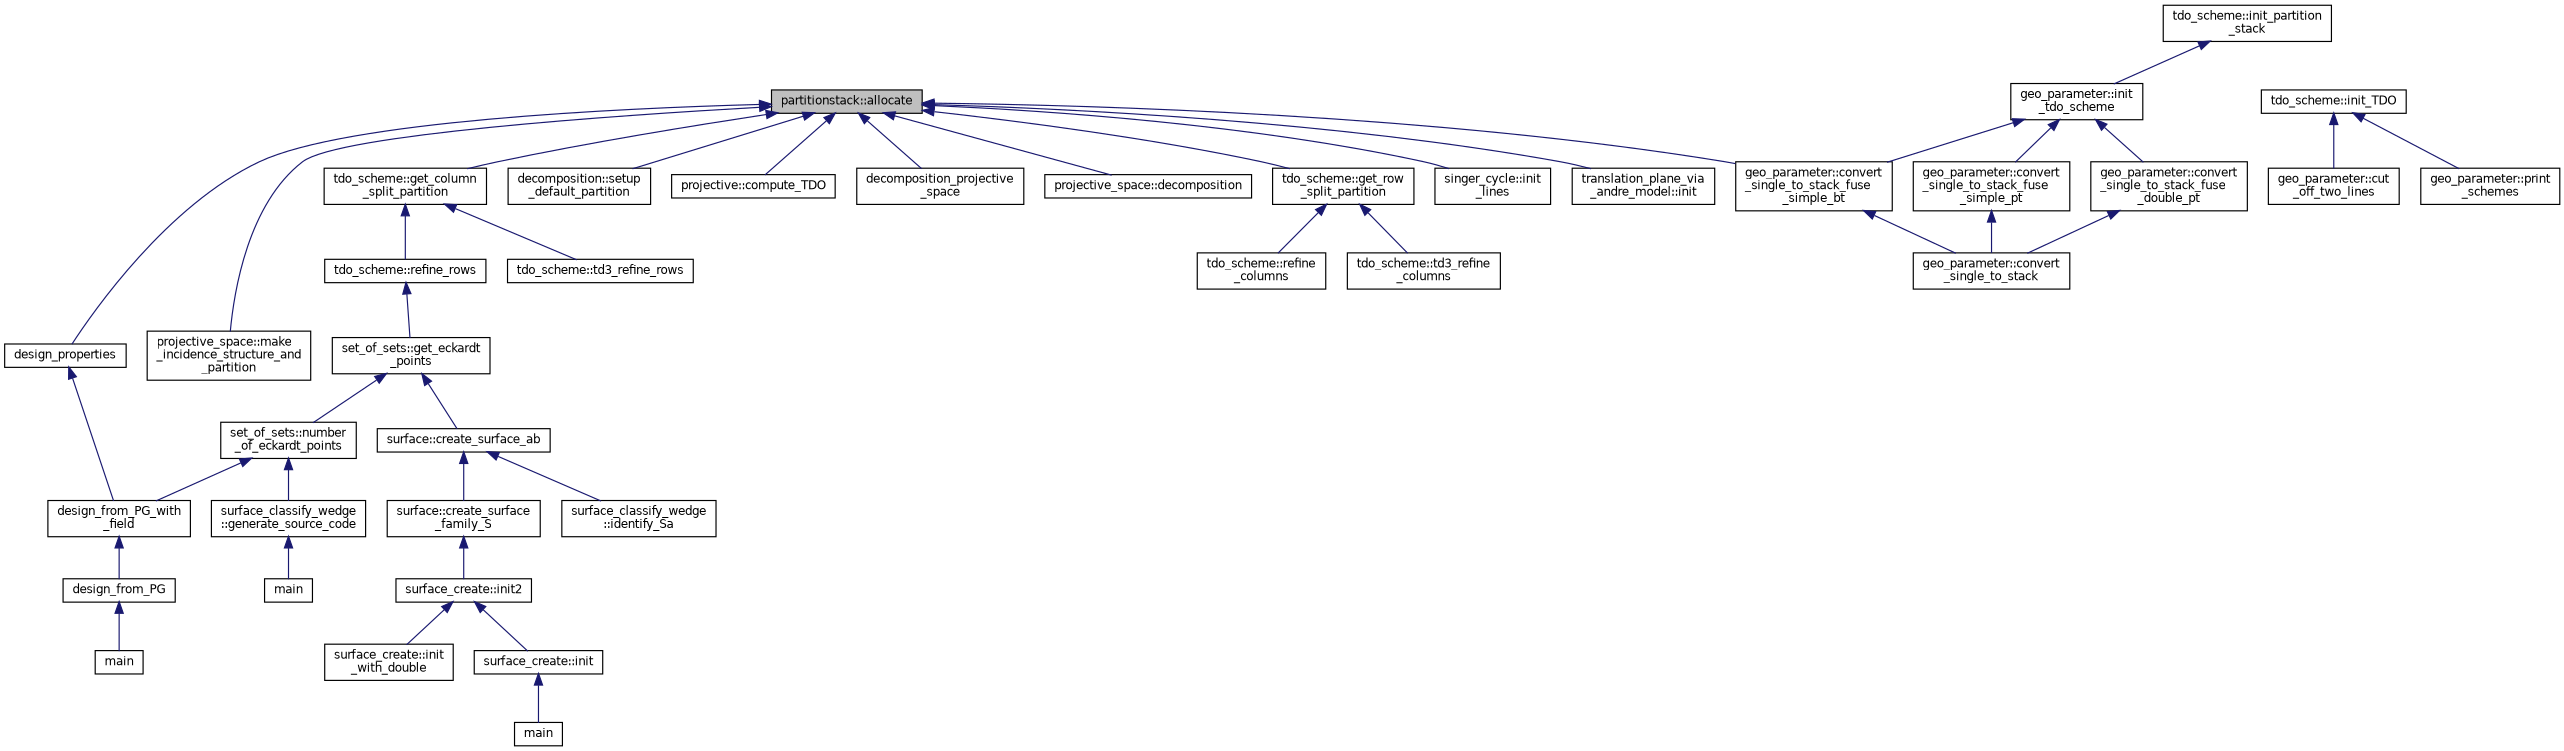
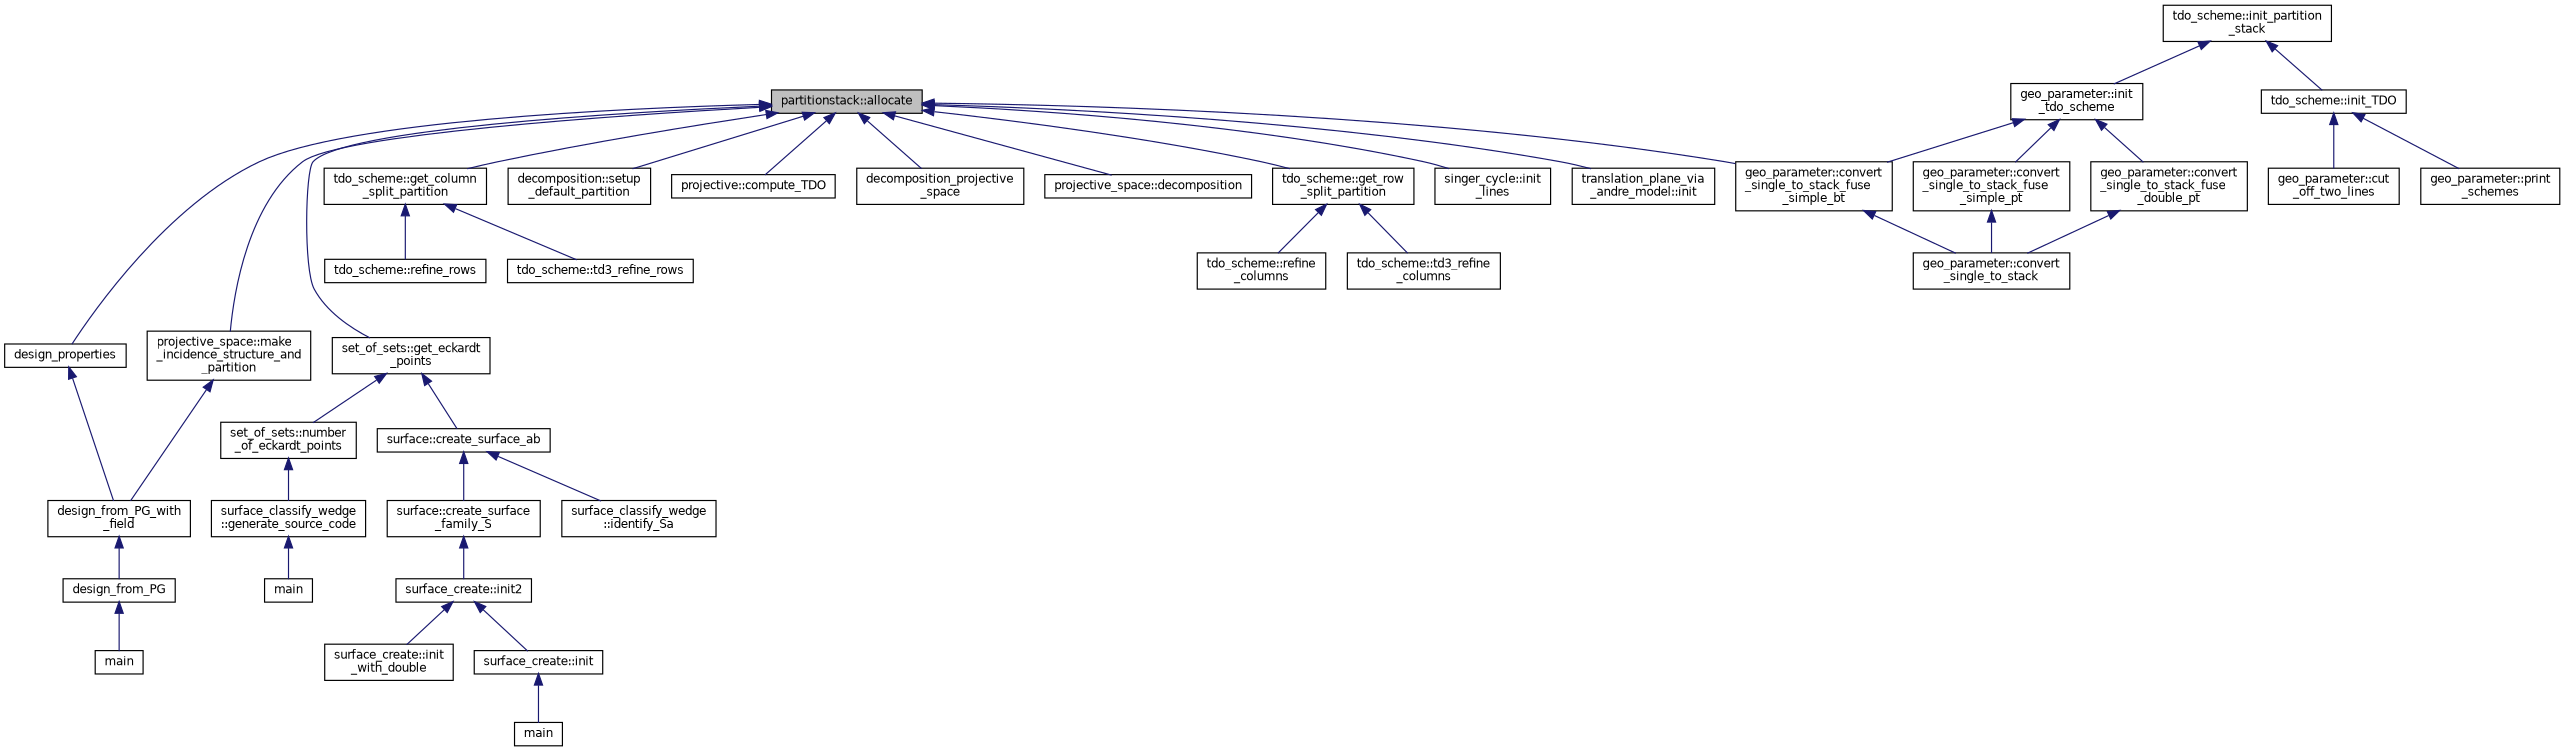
none -> (2299, 70)
(408, 316) -> (311, 168)
(198, 482) -> (168, 445)
